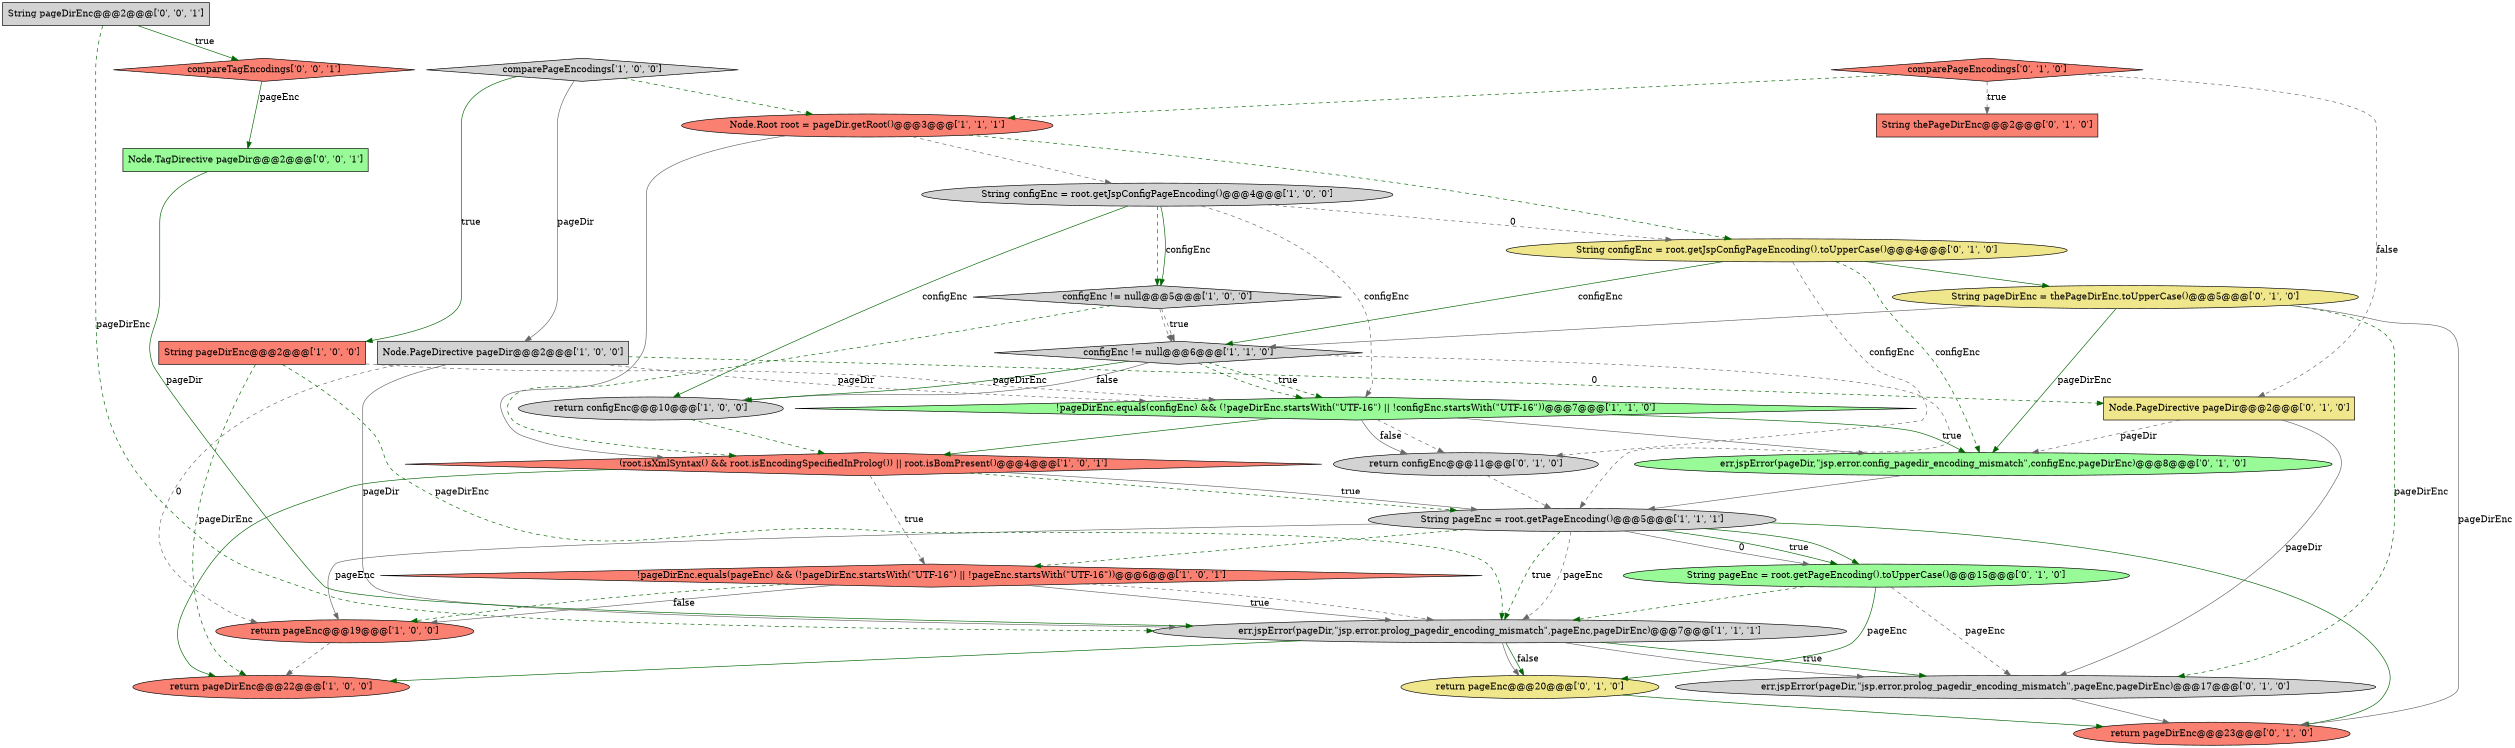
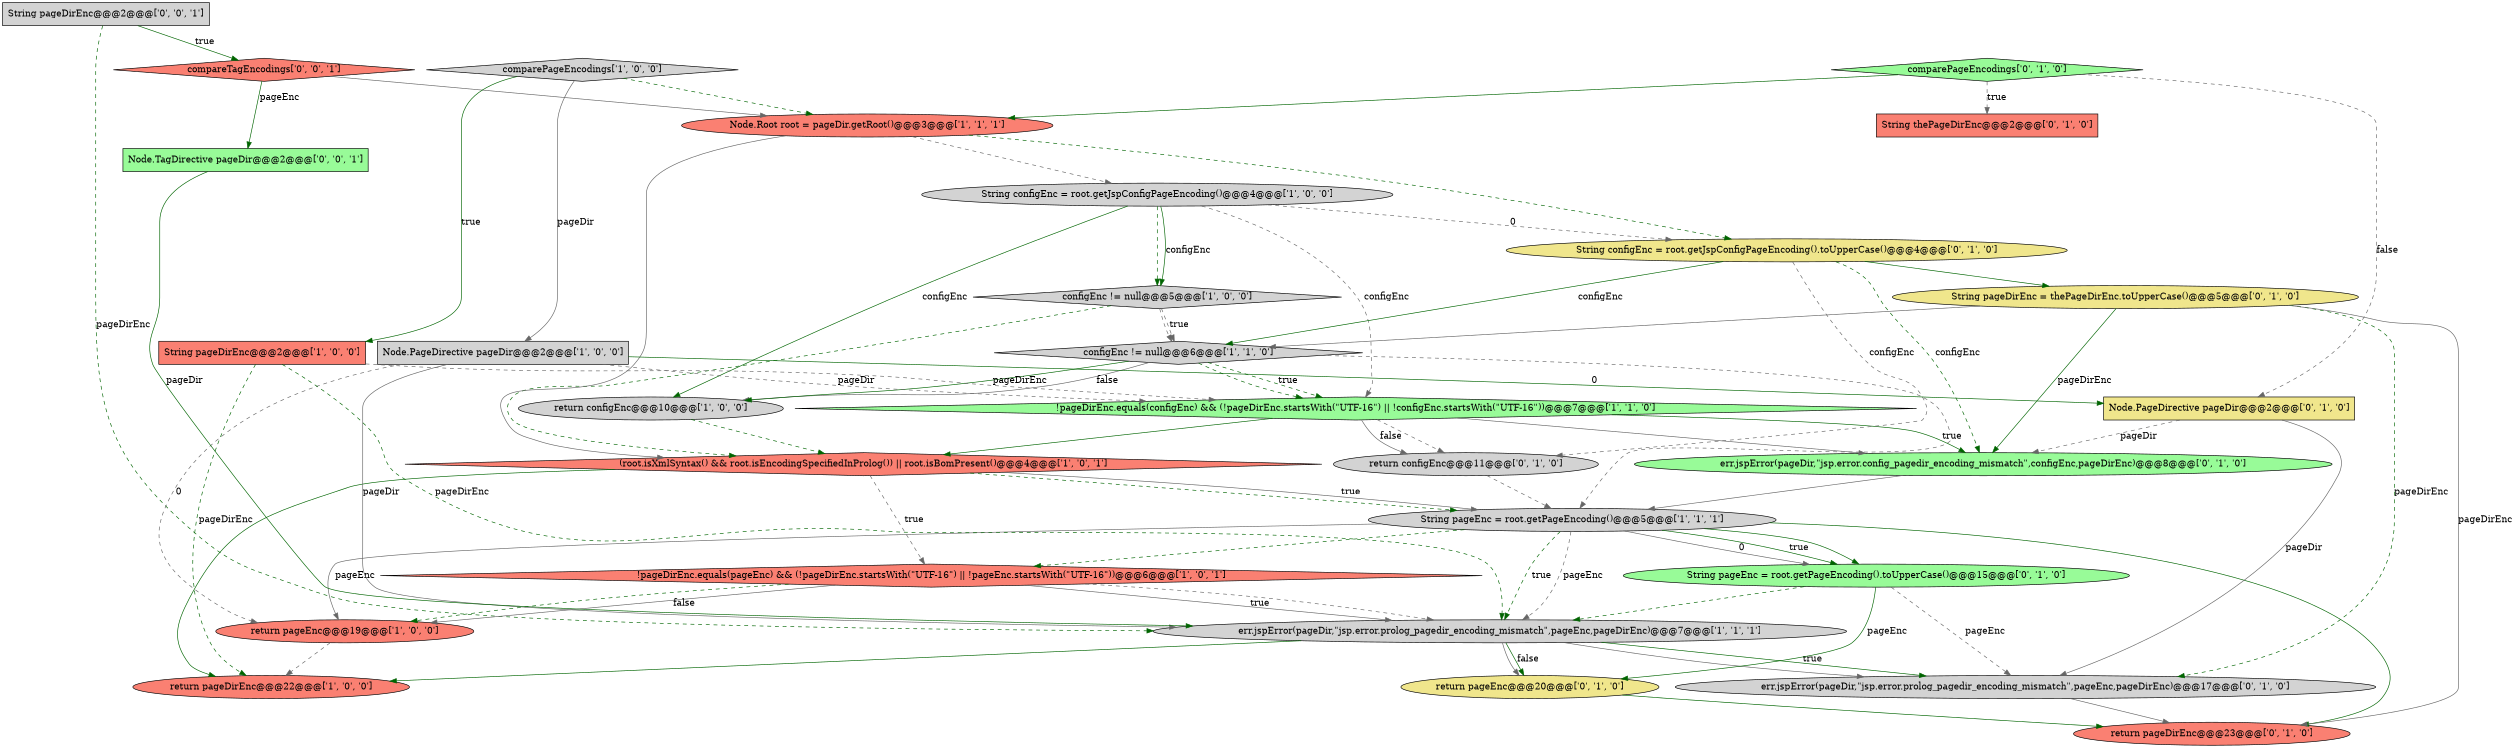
(1987, 70) -> (1987, 70)
none -> (545, 96)
(1456, 96) -> (1456, 96)
(1363, 378) -> (1363, 378)
